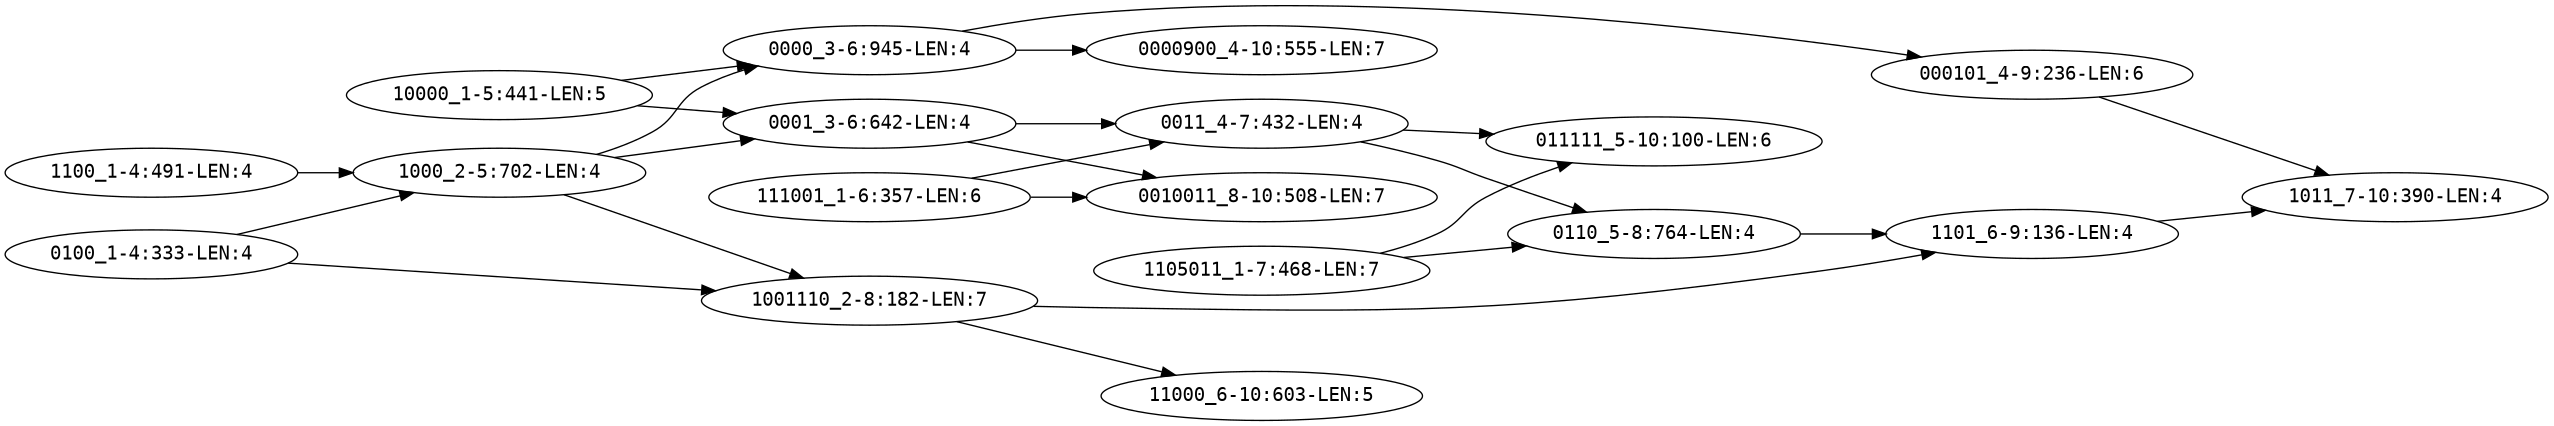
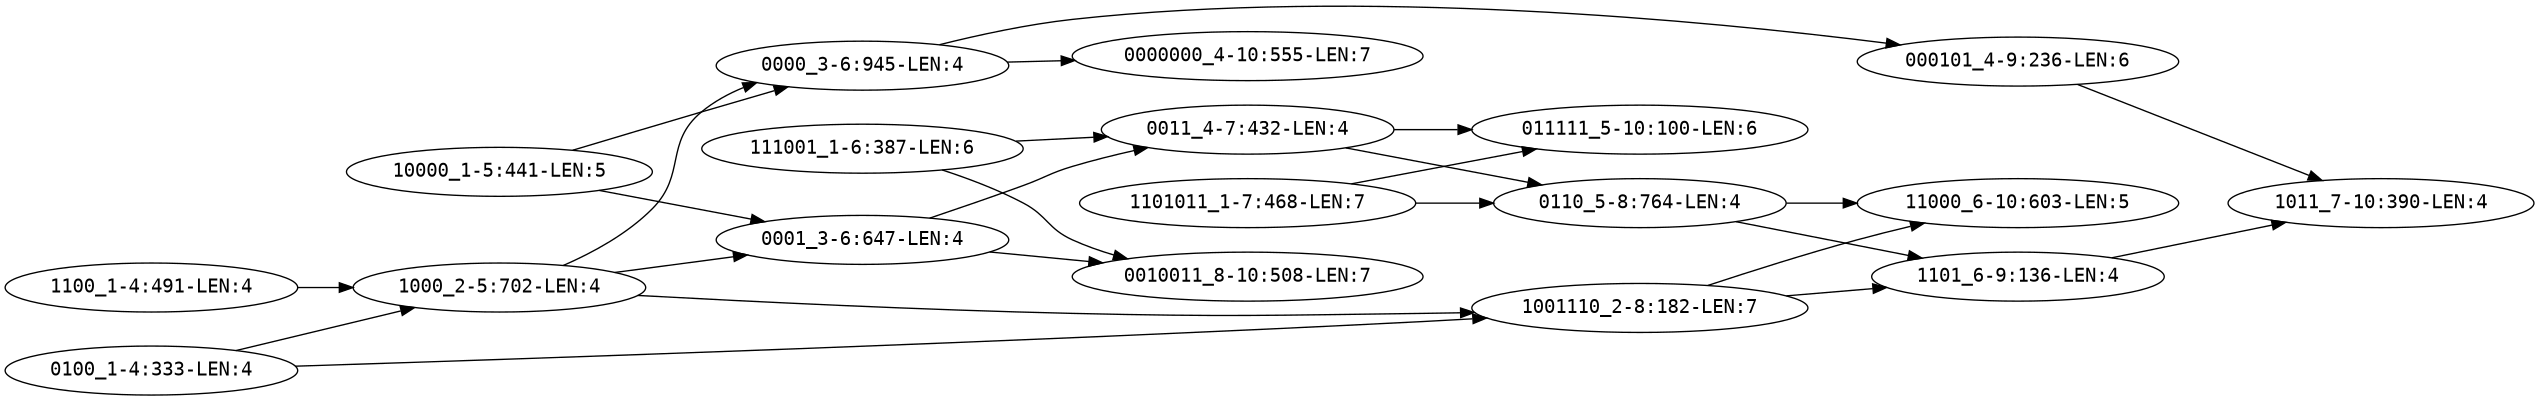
(1262, 50) -> (1248, 56)
(870, 124) -> (862, 240)
(870, 197) -> (862, 149)
none -> (1815, 203)
(1262, 271) -> (1248, 203)
